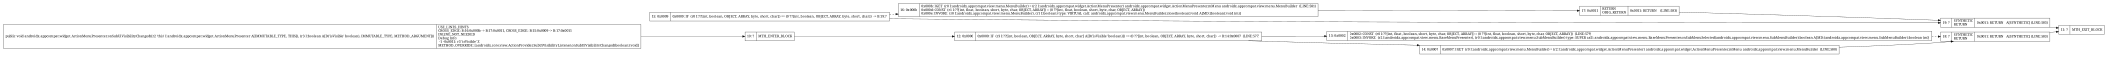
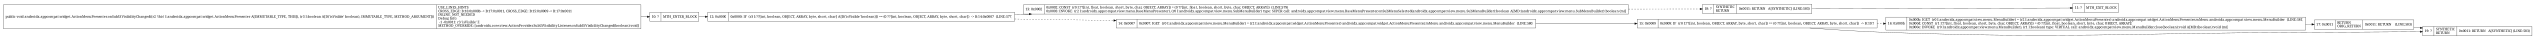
(2053, 27) -> none
(1333, 43) -> (1064, 20)
(1895, 45) -> (1585, 24)
